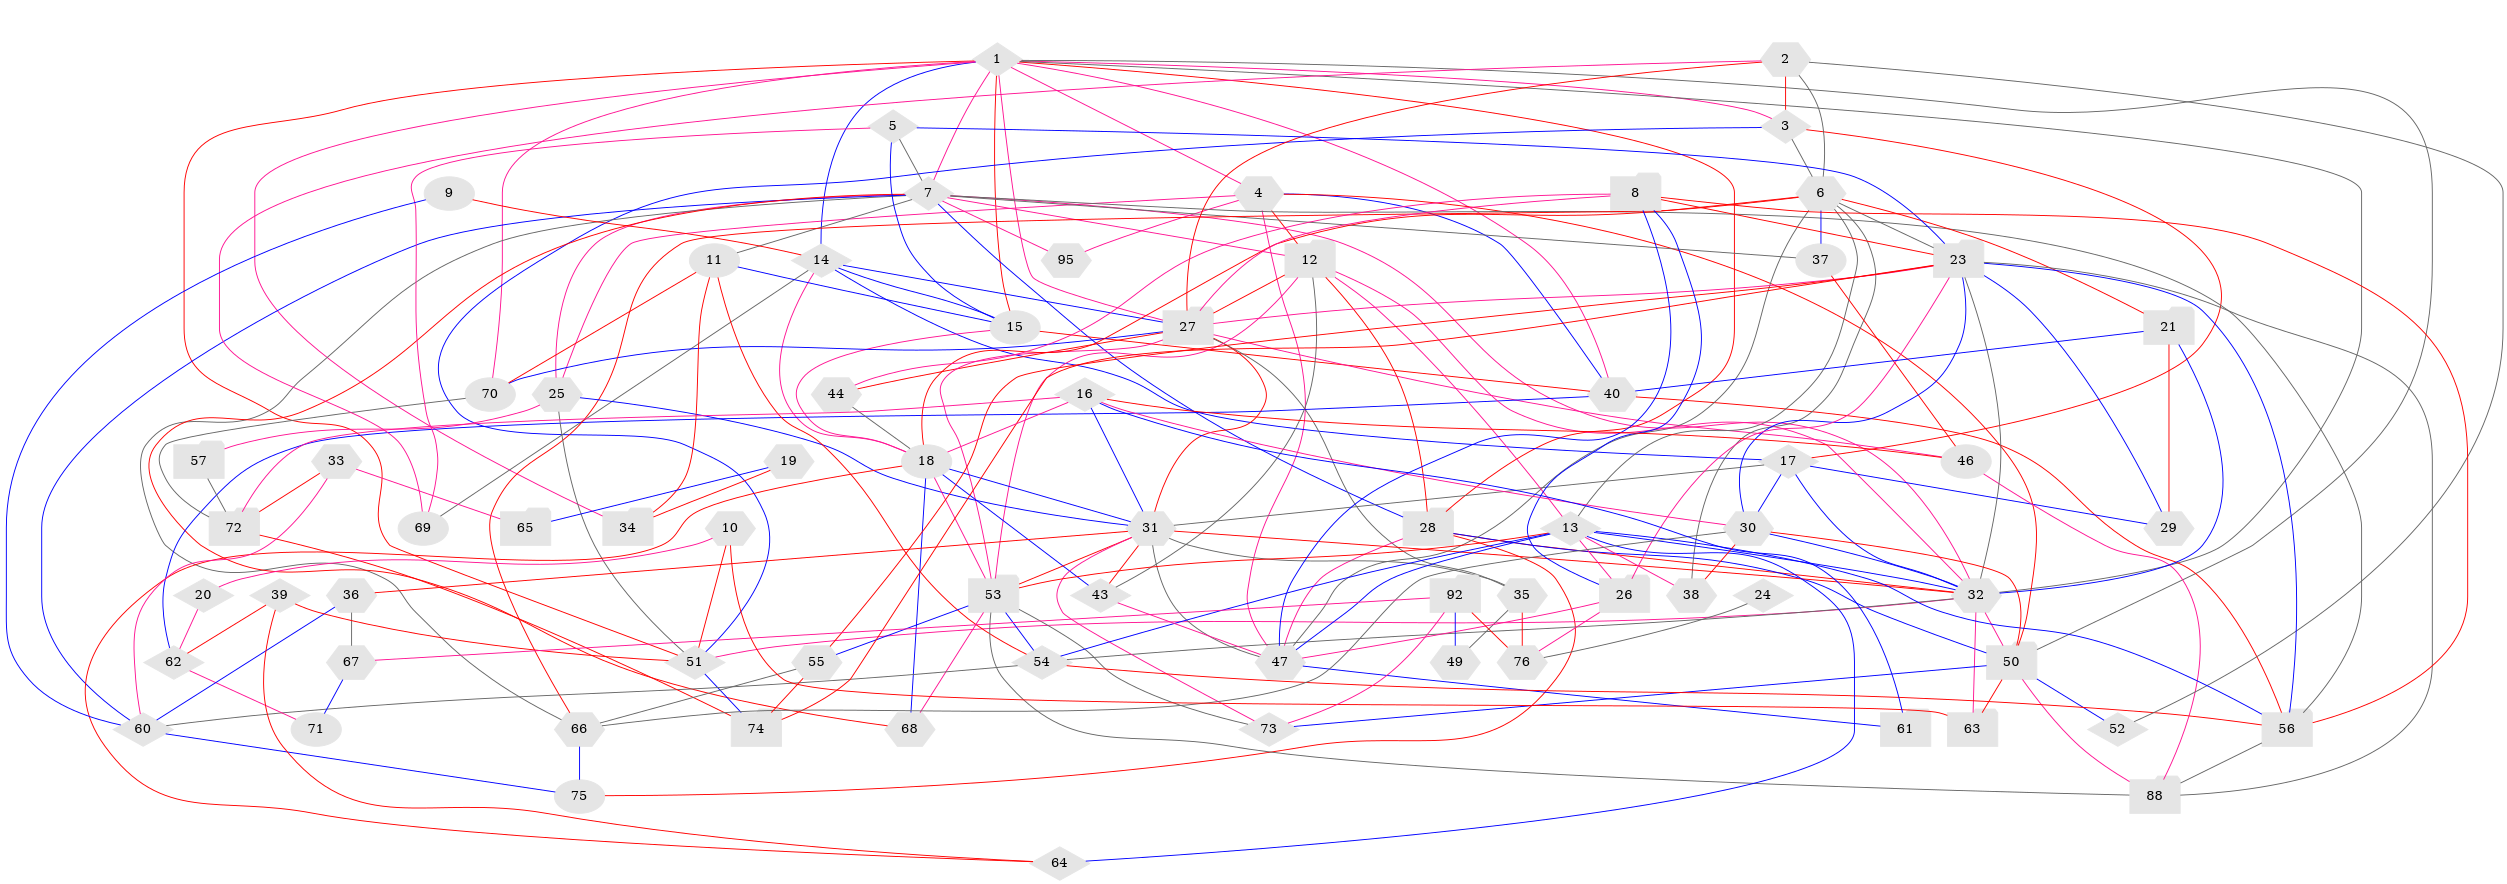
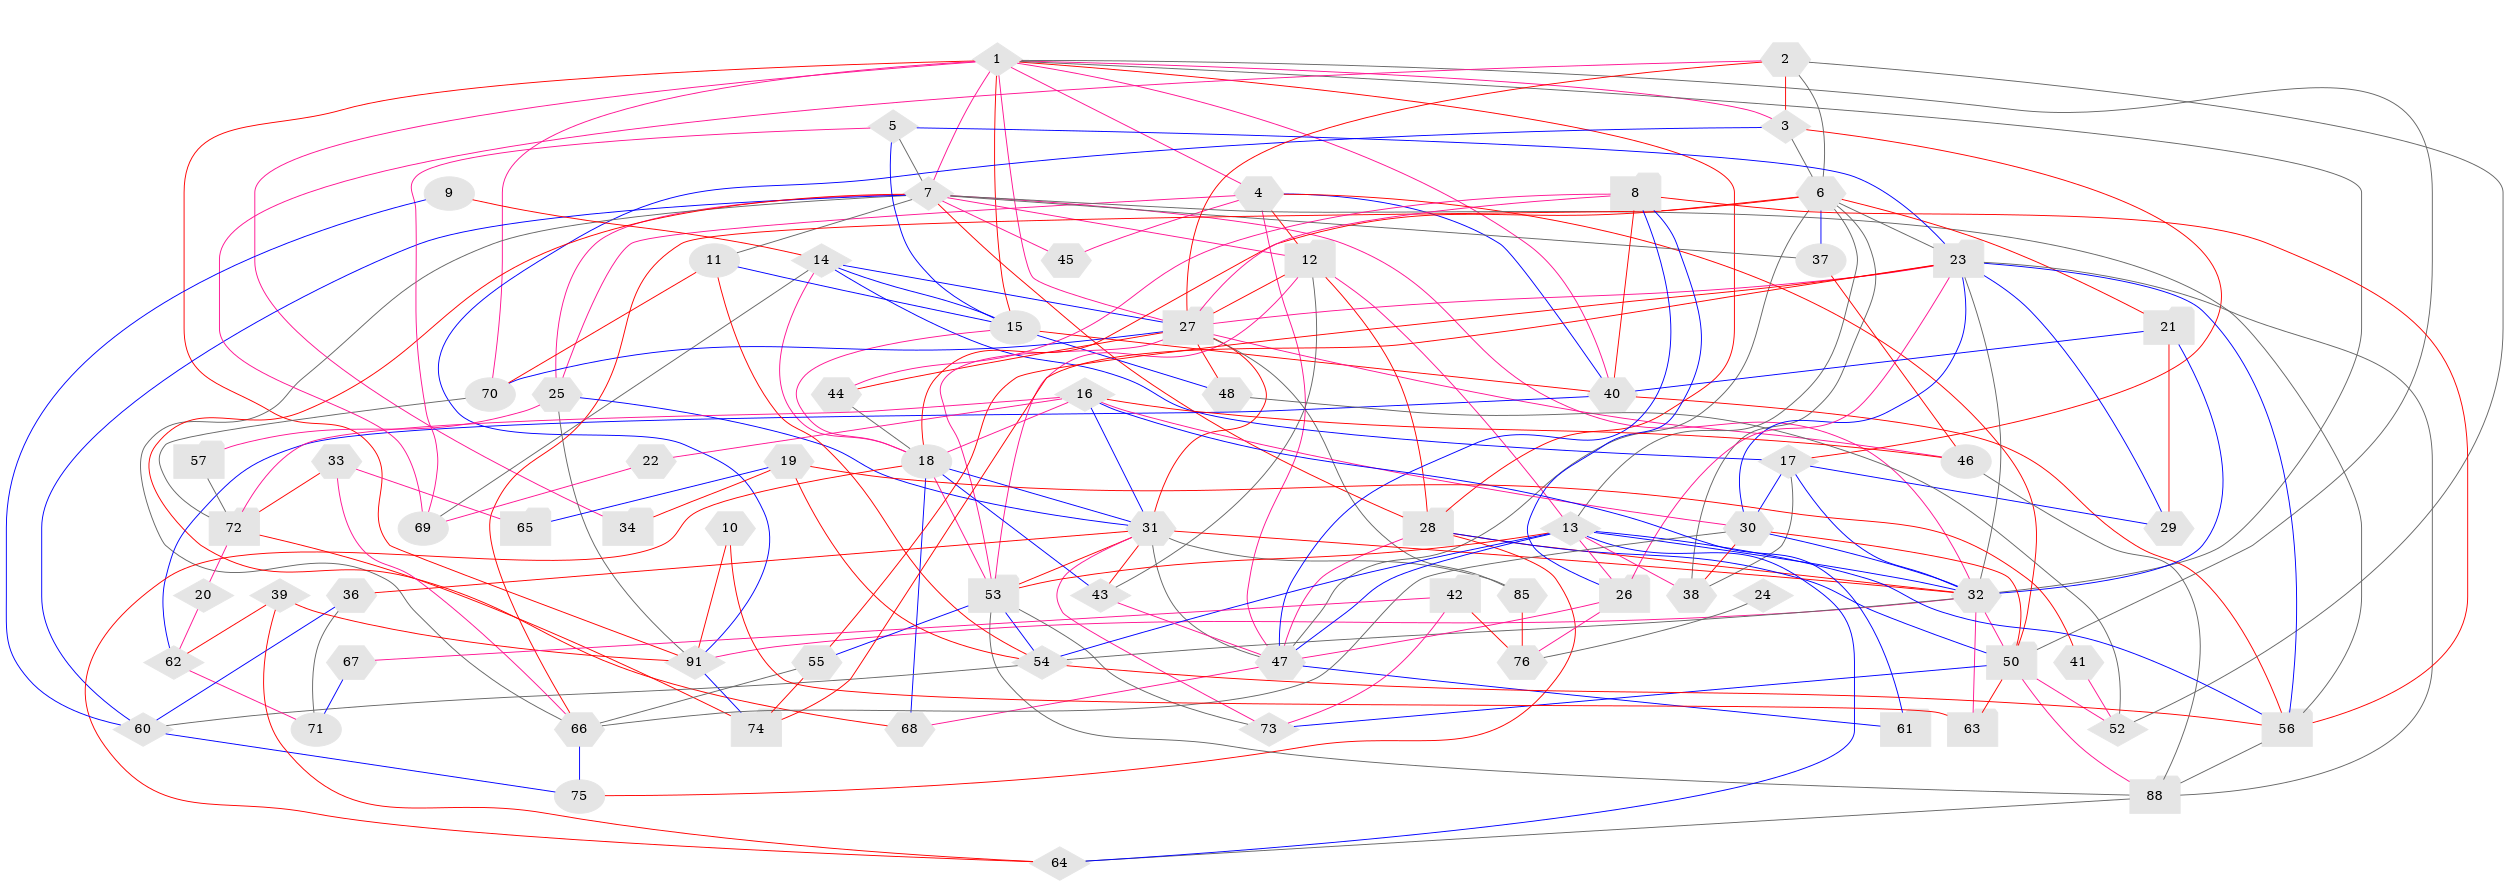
(855, 116) -> none
(1790, 226) -> (1625, 286)
(1066, 261) -> (1066, 261)
(1154, 386) -> (1154, 386)
none -> (1227, 395)
(697, 401) -> none
(1542, 422) -> none
none -> (651, 462)
(1454, 497) -> (1780, 547)
(391, 560) -> (218, 564)
(2177, 572) -> (2177, 572)
(1455, 596) -> (1455, 596)
(1522, 596) -> (1522, 596)
none -> (881, 602)
(144, 604) -> (441, 598)
(352, 629) -> (315, 659)
(695, 663) -> (695, 663)
(952, 663) -> (1103, 695)
(1455, 663) -> none
none -> (2079, 663)
(2070, 700) -> (2070, 700)
none -> (1608, 830)
